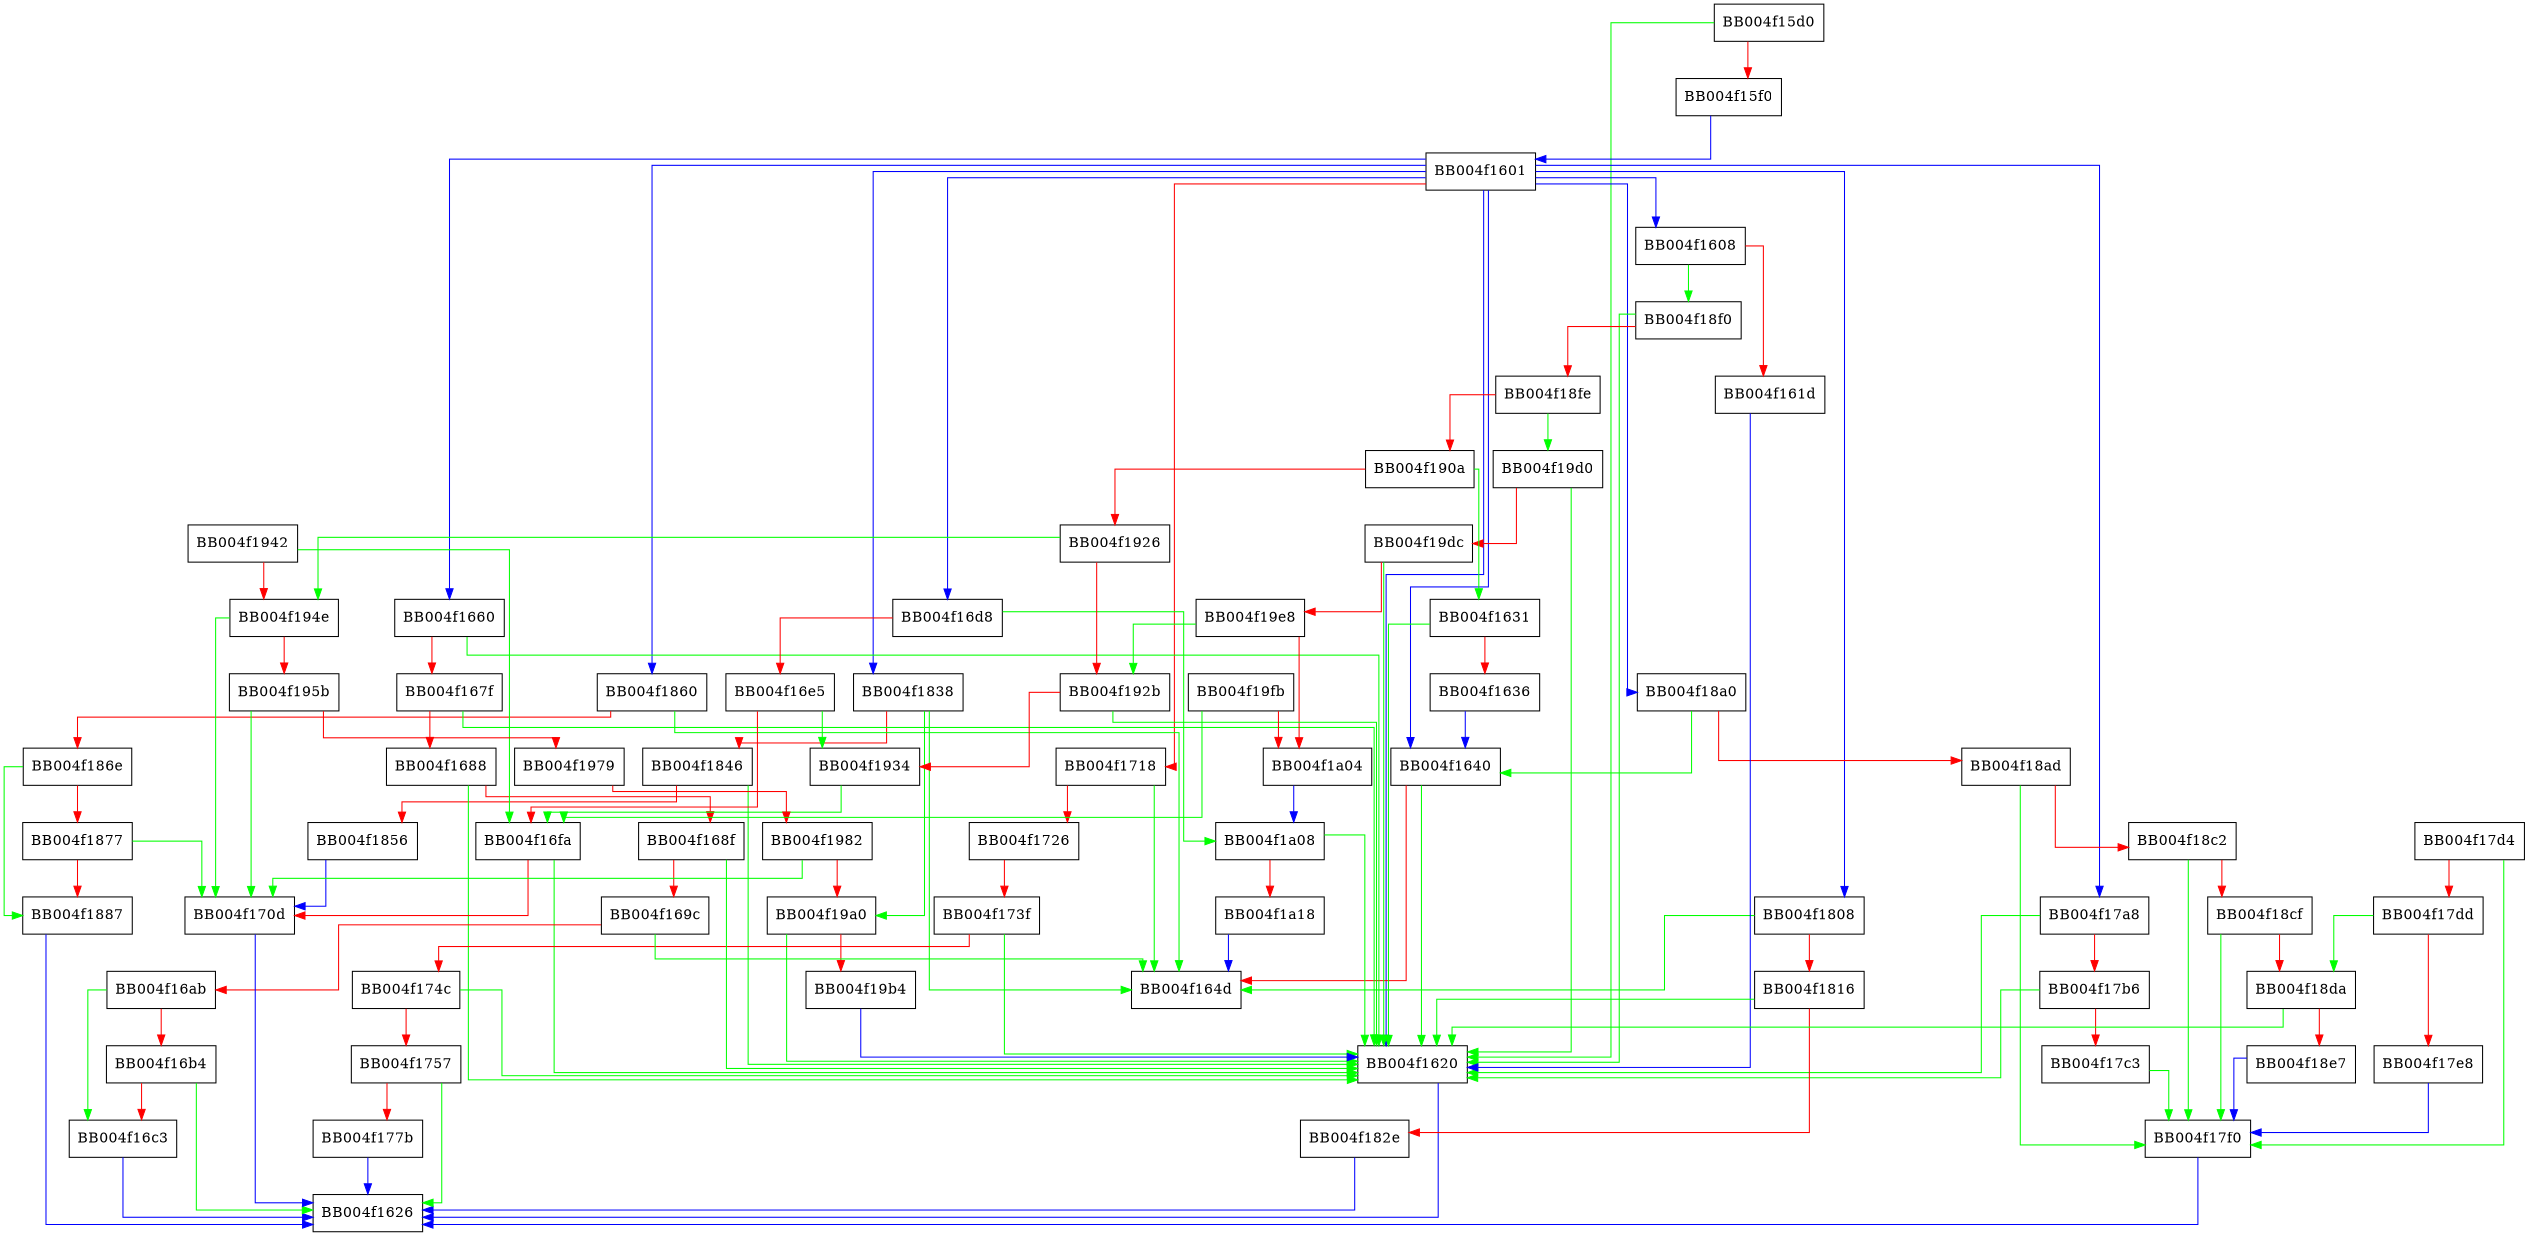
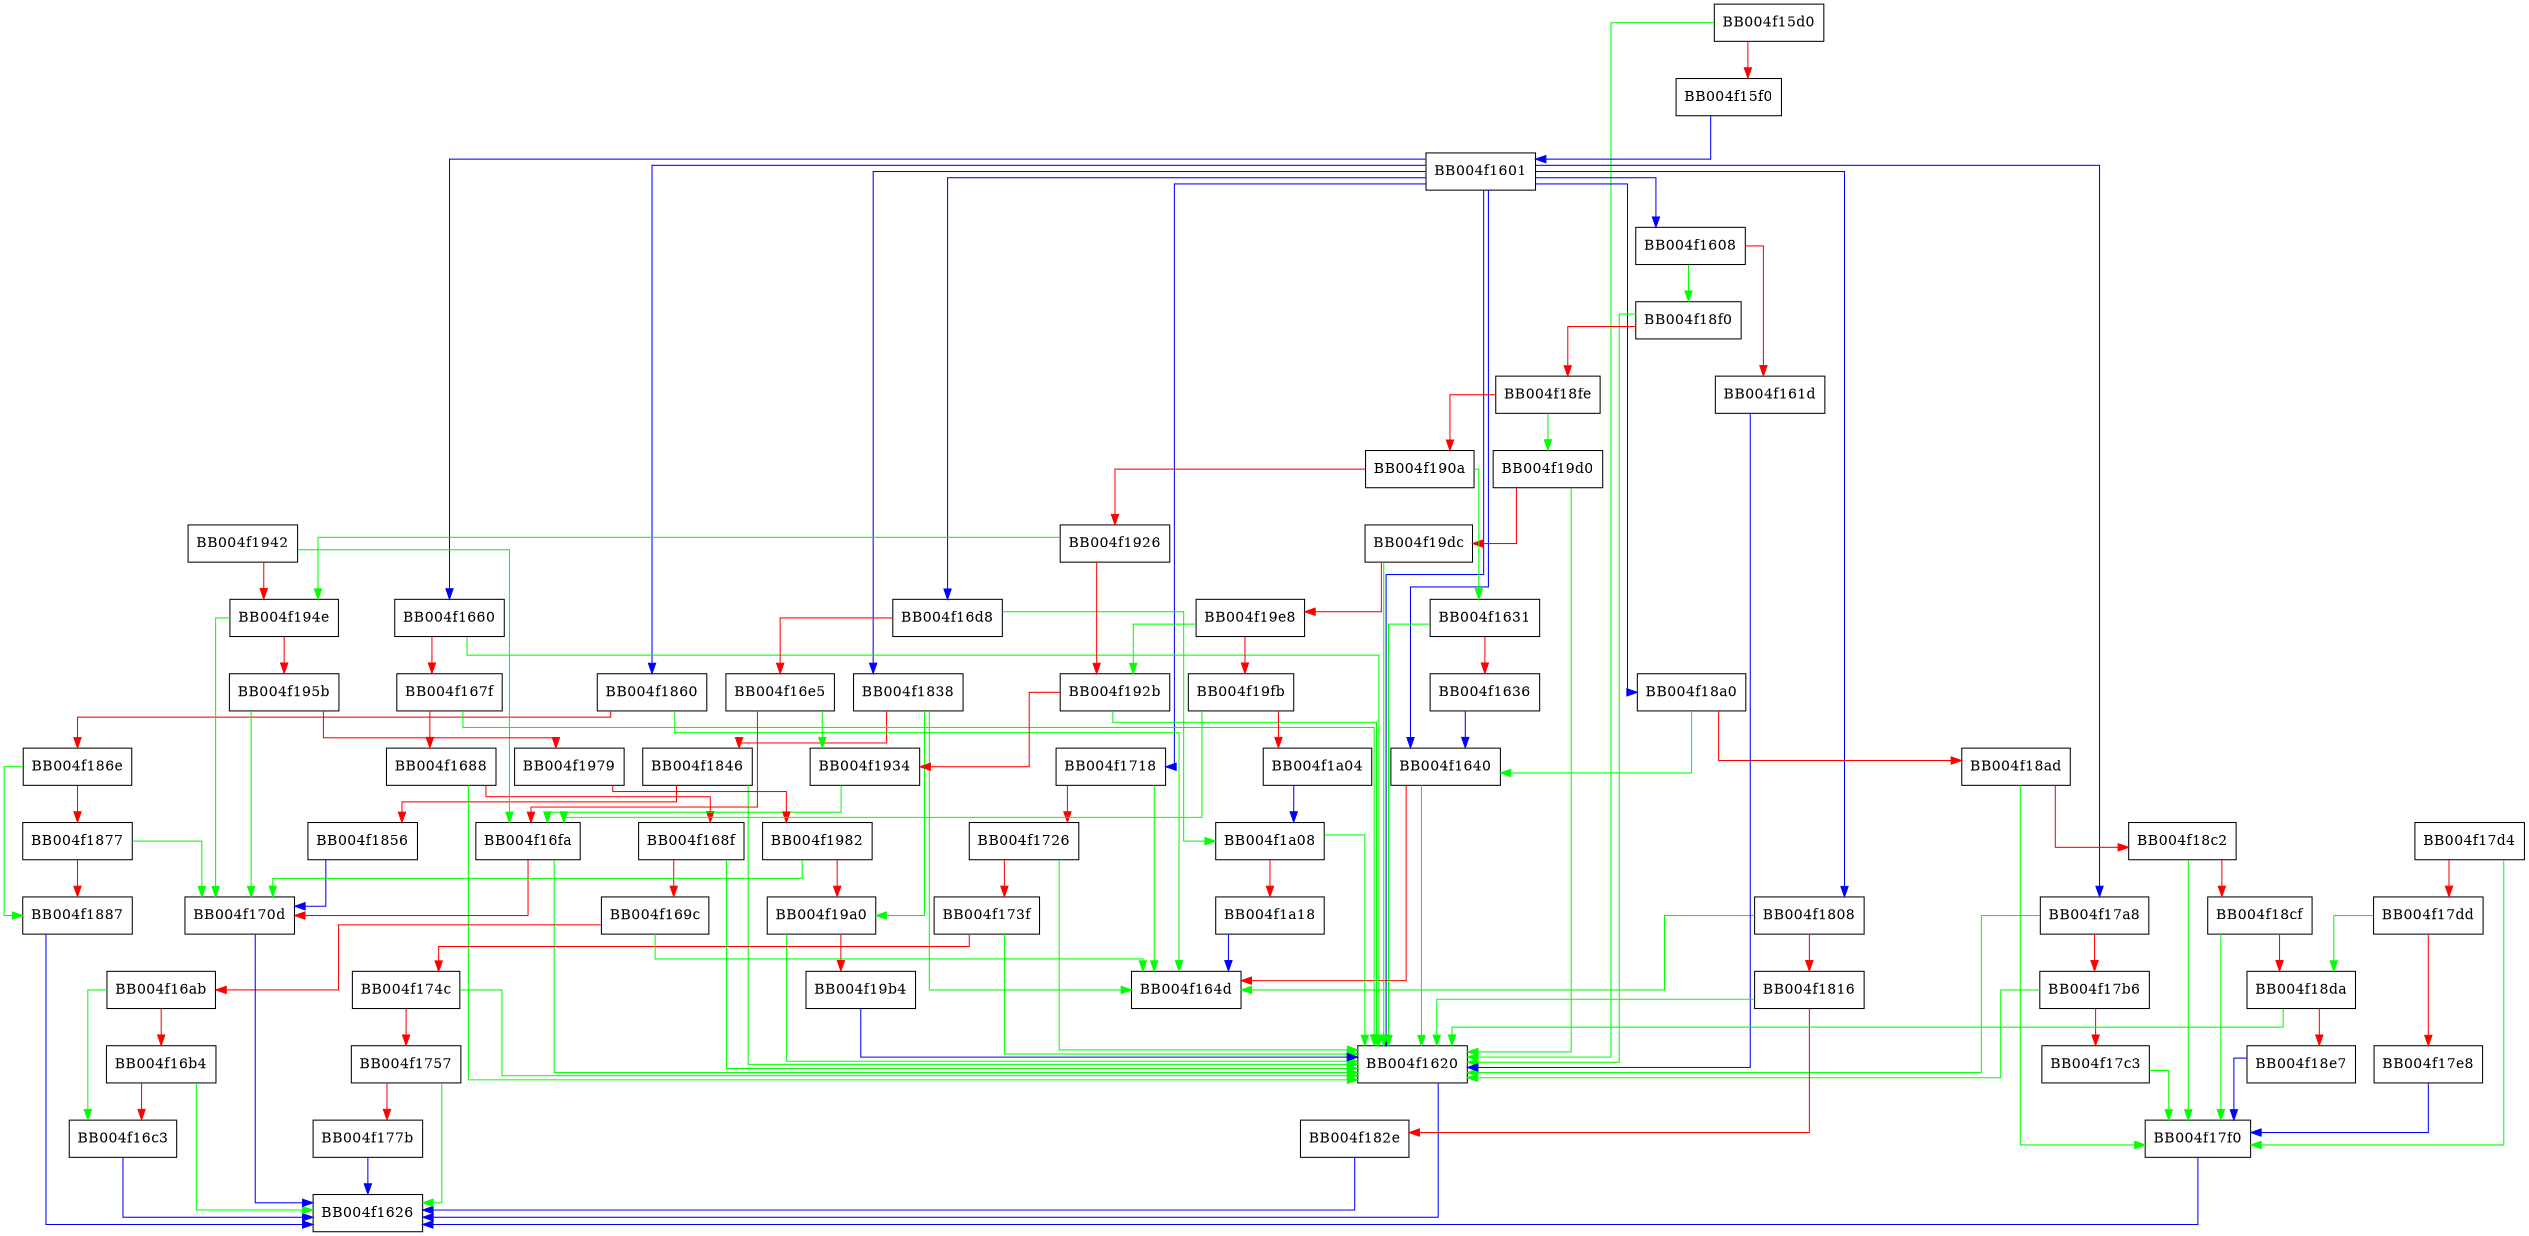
(1174, 350) -> (1174, 350)
(1299, 687) -> (1245, 649)
none -> (1059, 1039)
